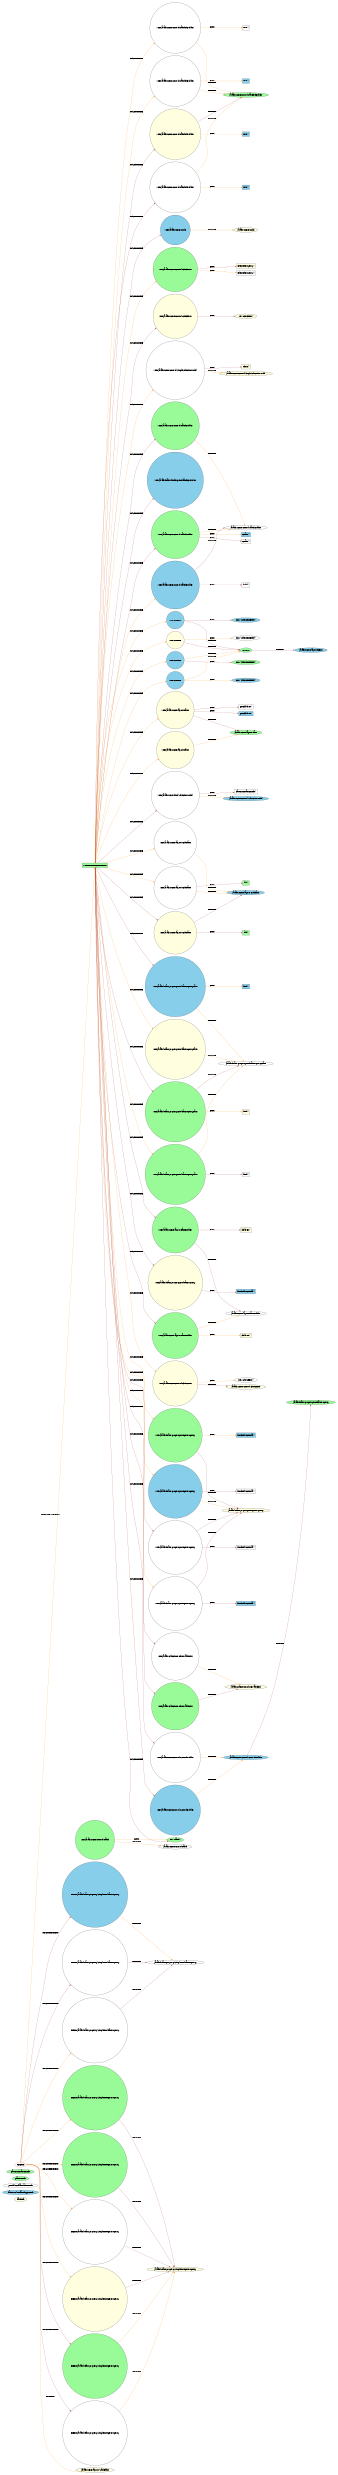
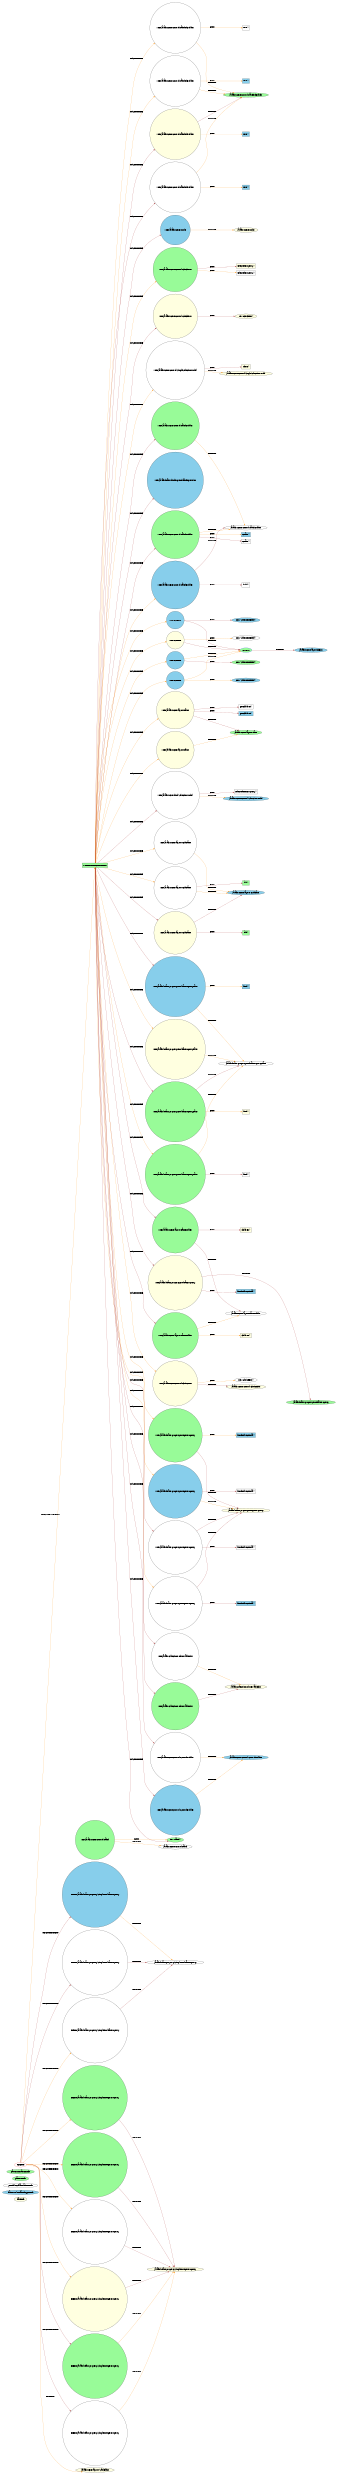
(246, 792) -> (246, 792)
(294, 1584) -> (285, 1306)
